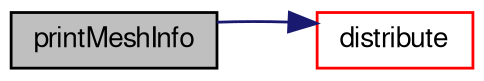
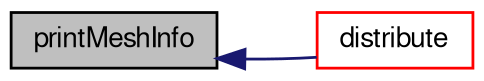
(253, 22) -> (281, 59)
